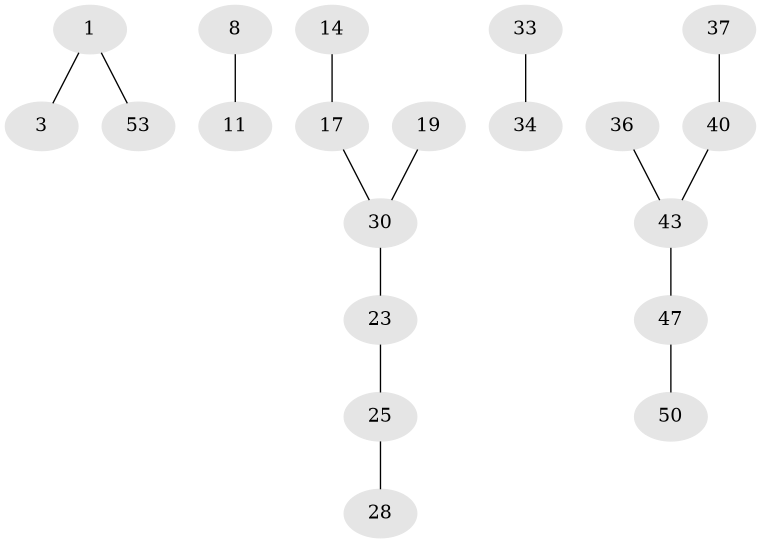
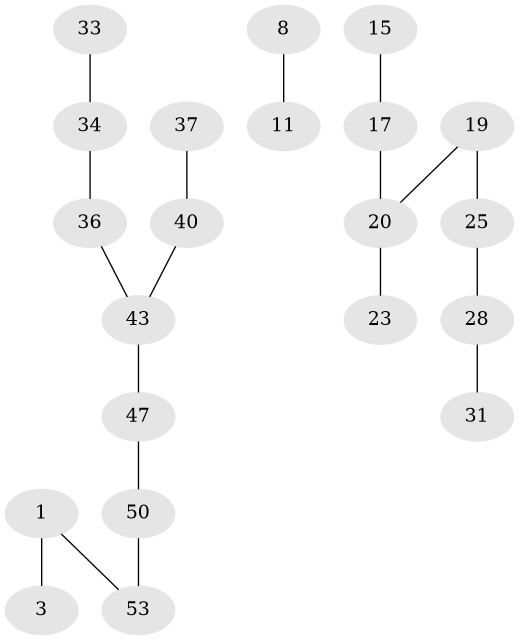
(332, 30) -> (380, 30)
none -> (90, 175)
(380, 223) -> (380, 223)
(380, 369) -> (477, 175)
none -> (477, 417)
none -> (138, 562)
